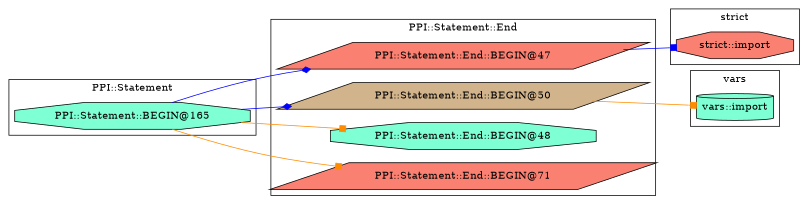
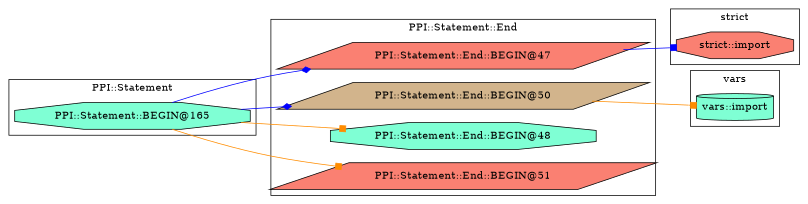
(463, 176) -> (463, 176)
